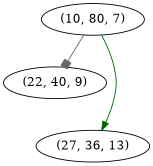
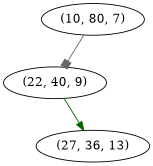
(116, 78) -> (72, 111)
